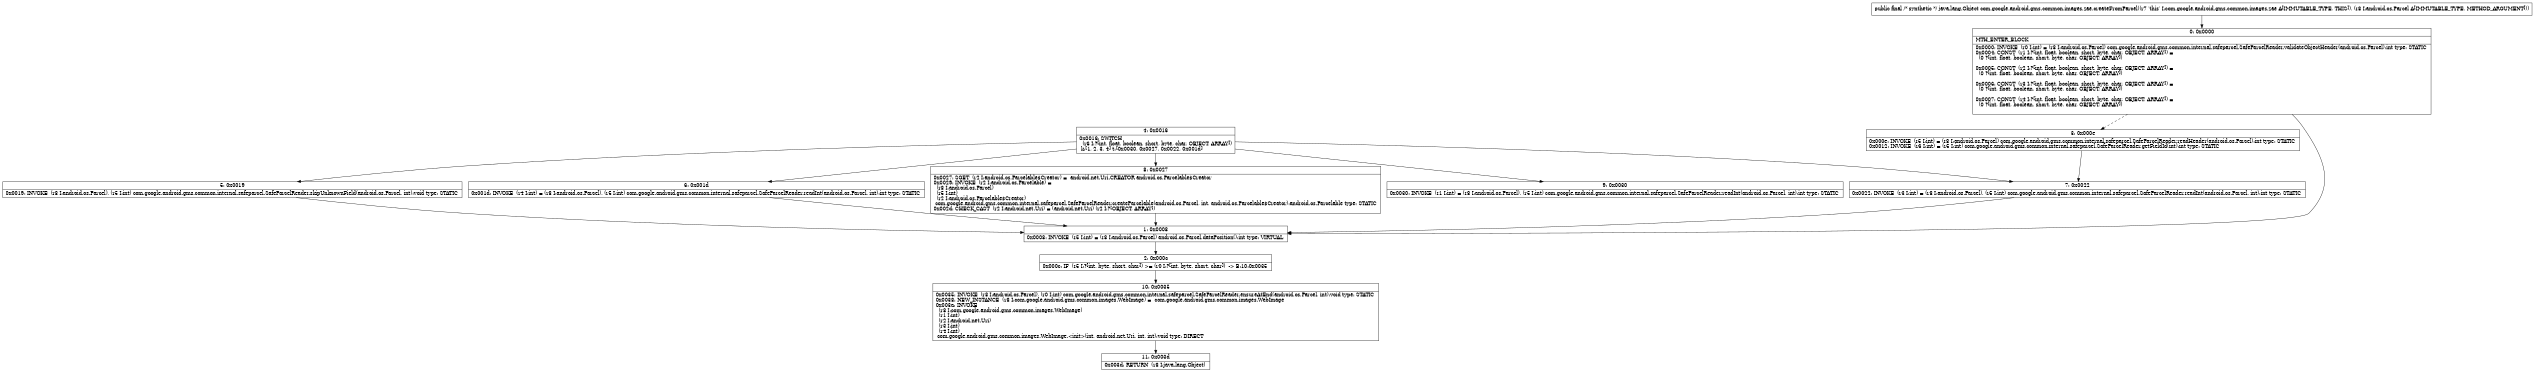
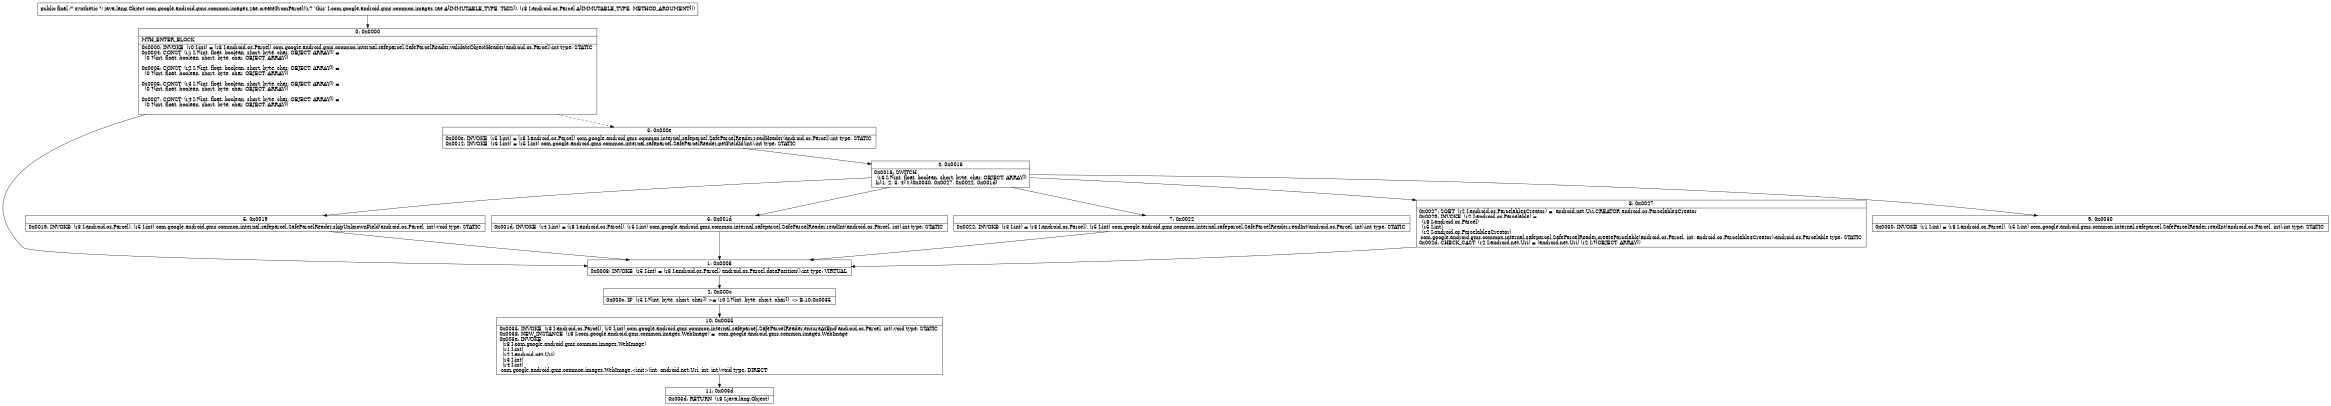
(2080, 165) -> (805, 156)
